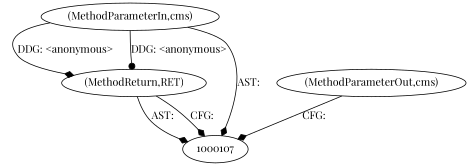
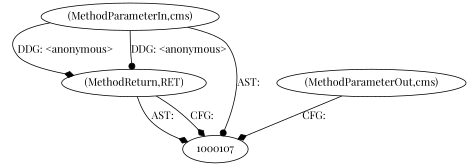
(236, 65) -> (236, 65)
